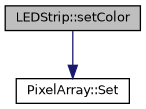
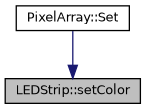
(73, 48) -> (73, 48)
